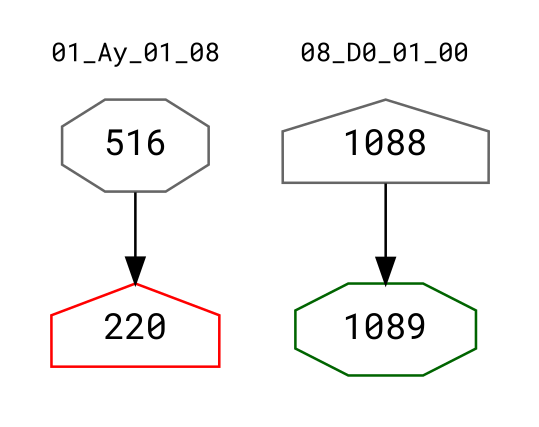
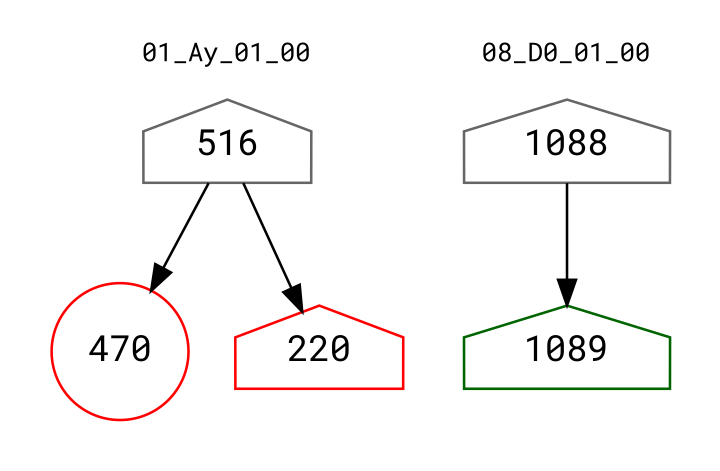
(137, 55) -> (227, 55)
(135, 146) -> (227, 146)
(386, 329) -> (567, 352)
none -> (120, 352)
